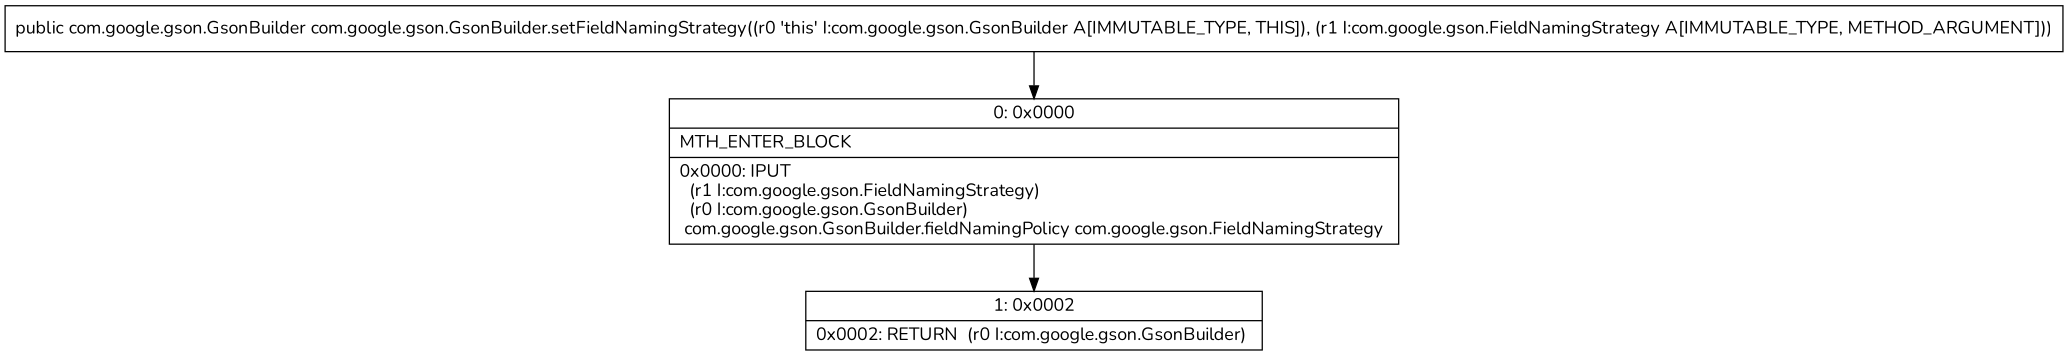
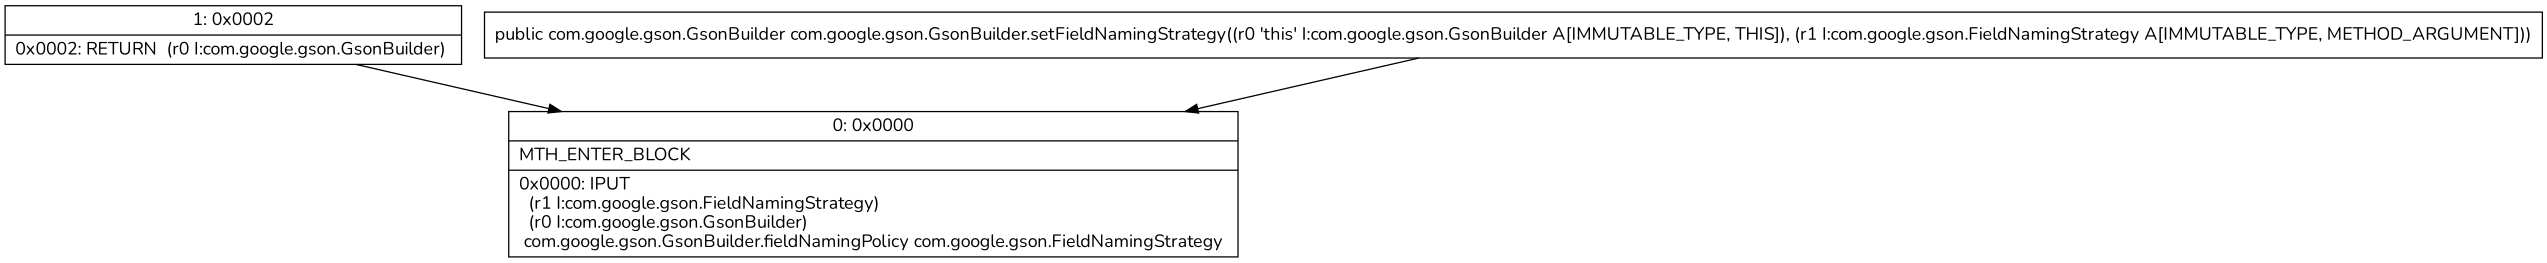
(1034, 261) -> (452, 86)
